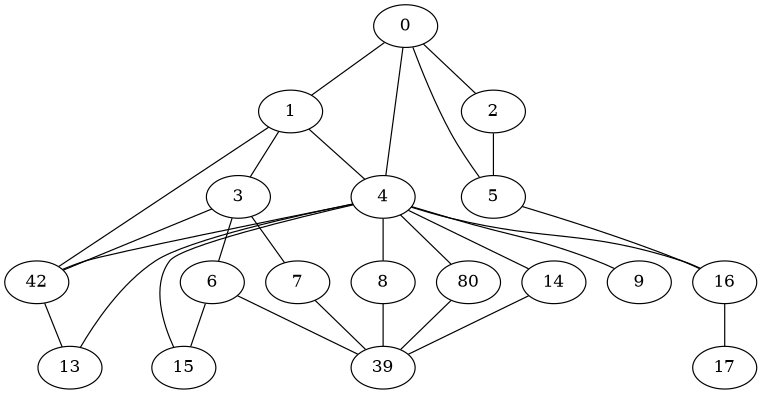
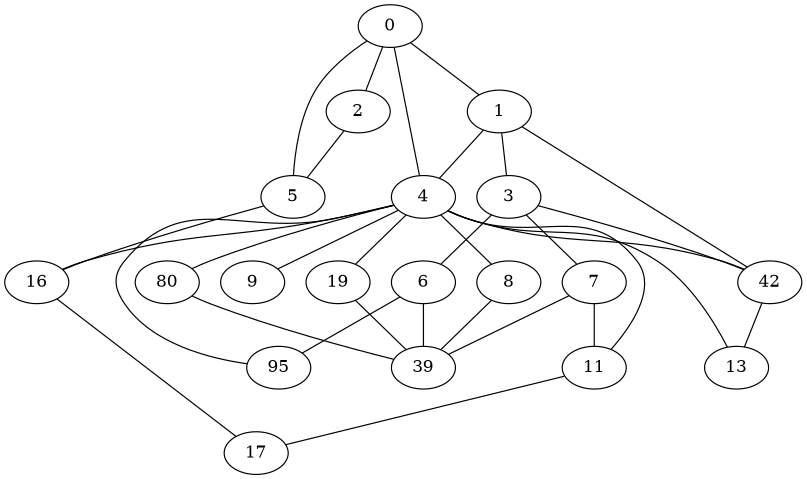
(554, 282) -> (338, 282)
(184, 368) -> (279, 368)
none -> (594, 368)
